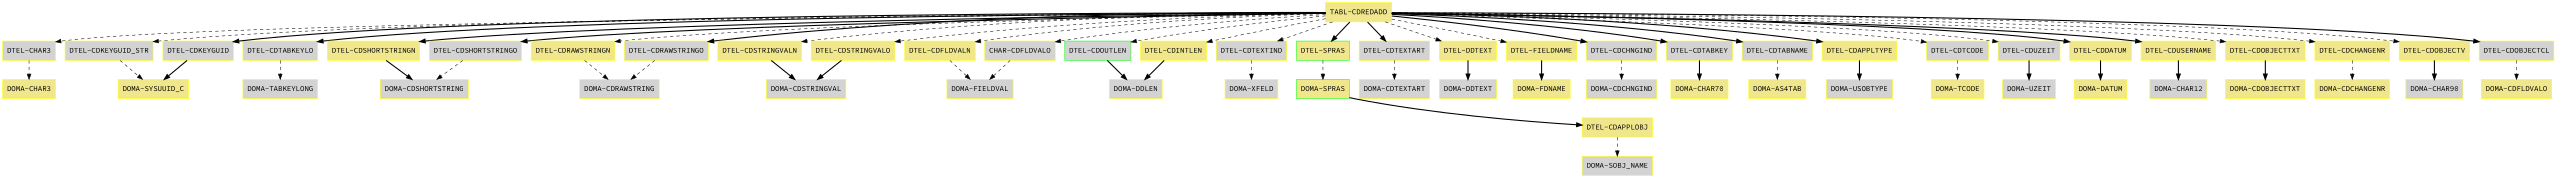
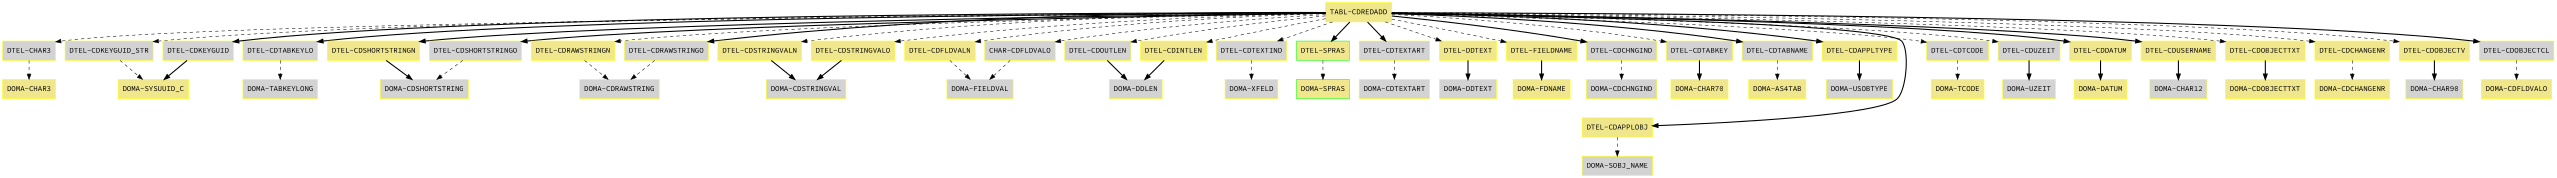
(1527, 24) -> (1527, 24)
(1098, 51) -> (1098, 51)
(1463, 115) -> (1906, 58)
